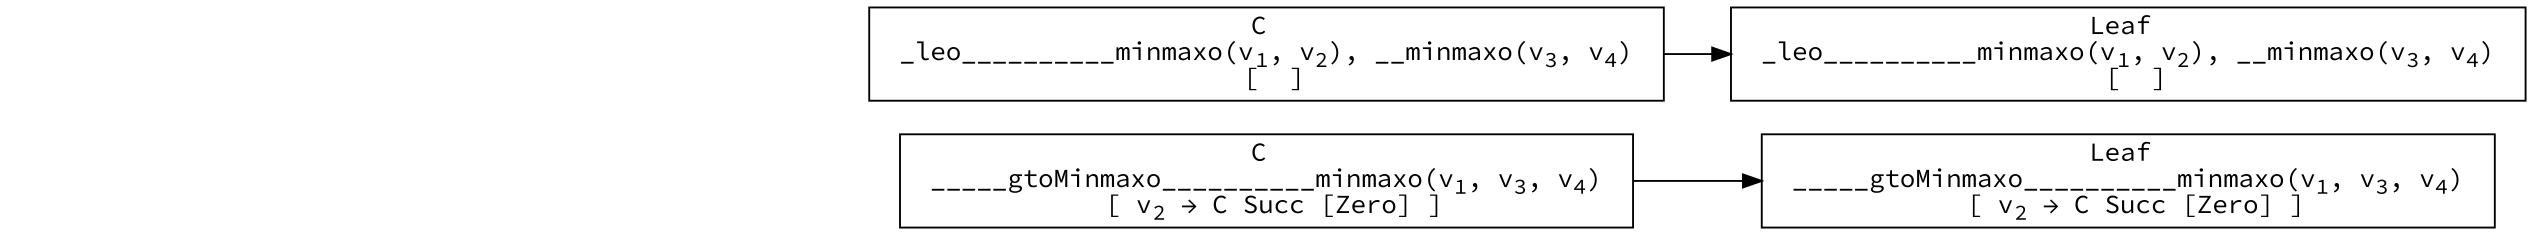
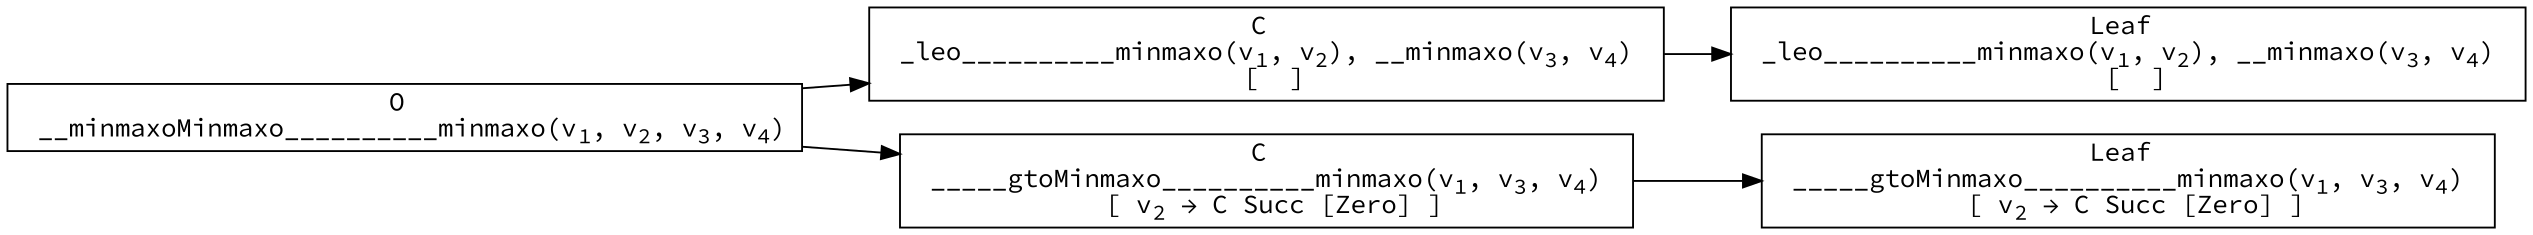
none -> (405, 118)
